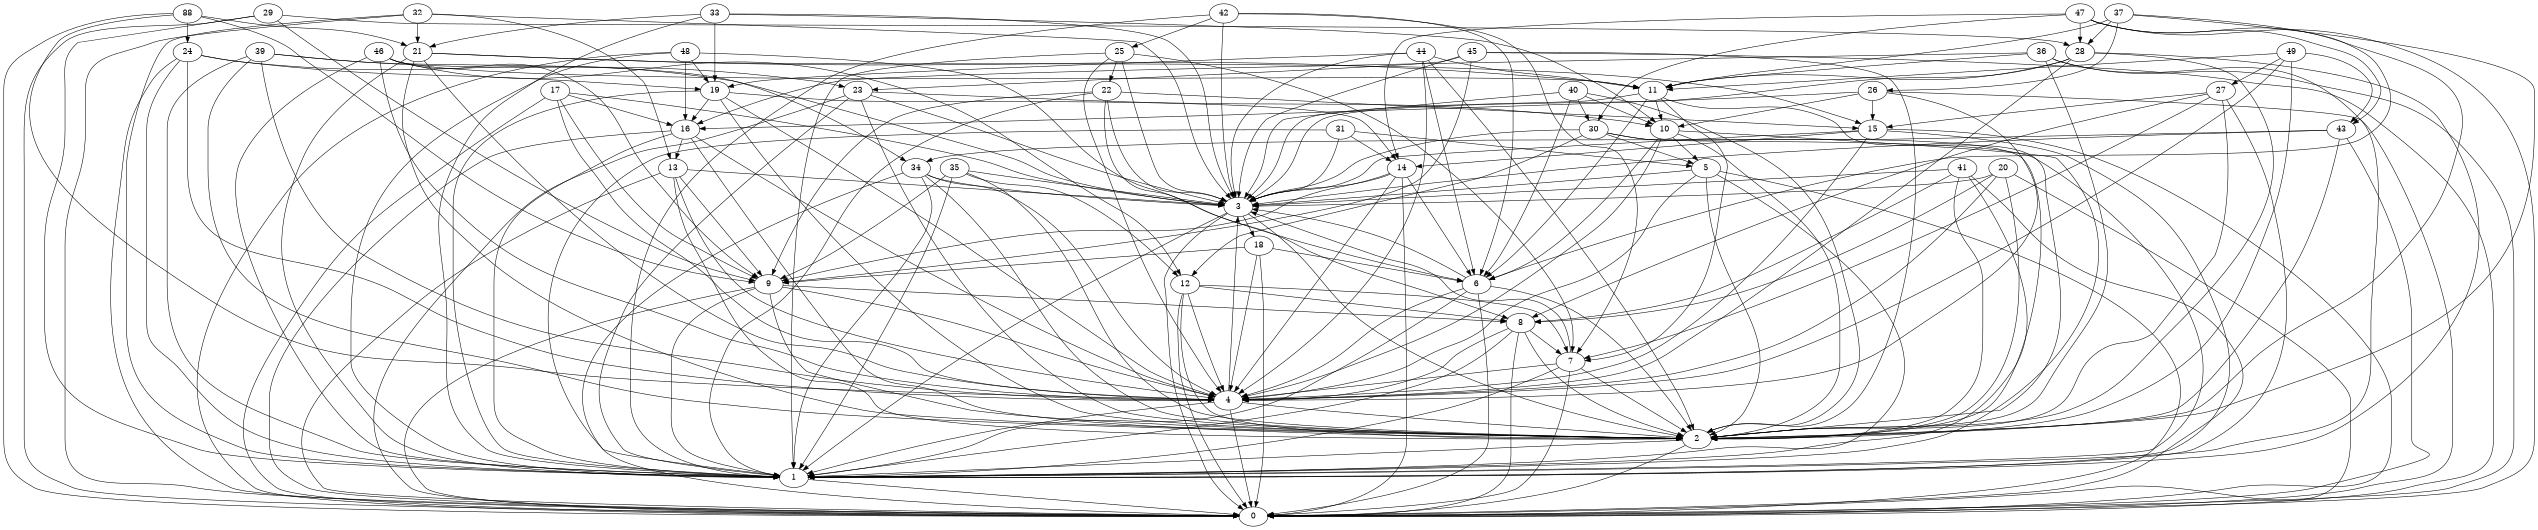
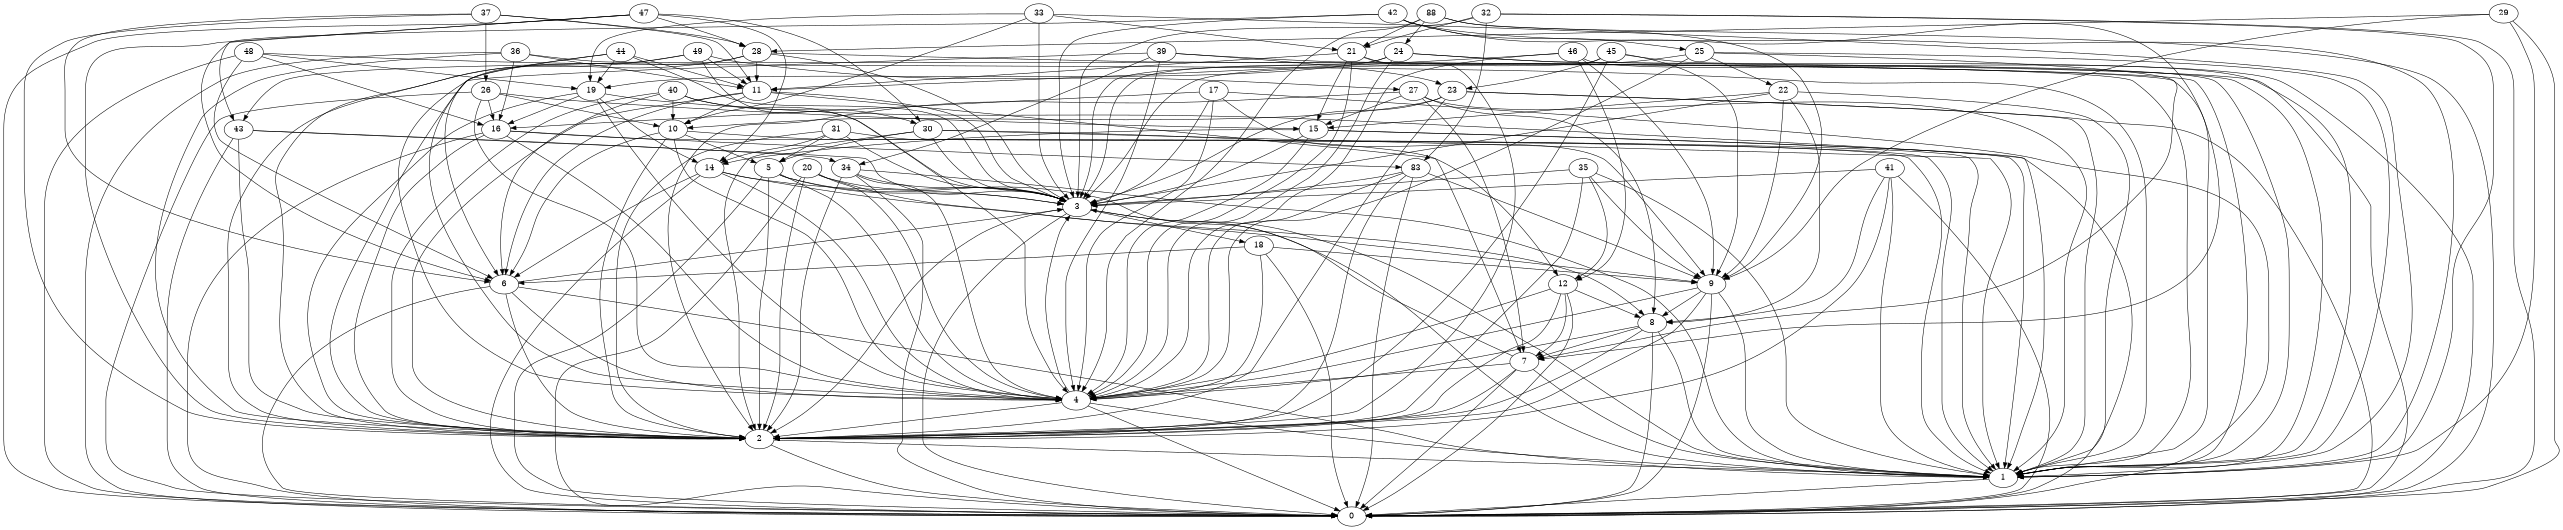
(673, 168) -> (1416, 168)
(1565, 226) -> (618, 257)
